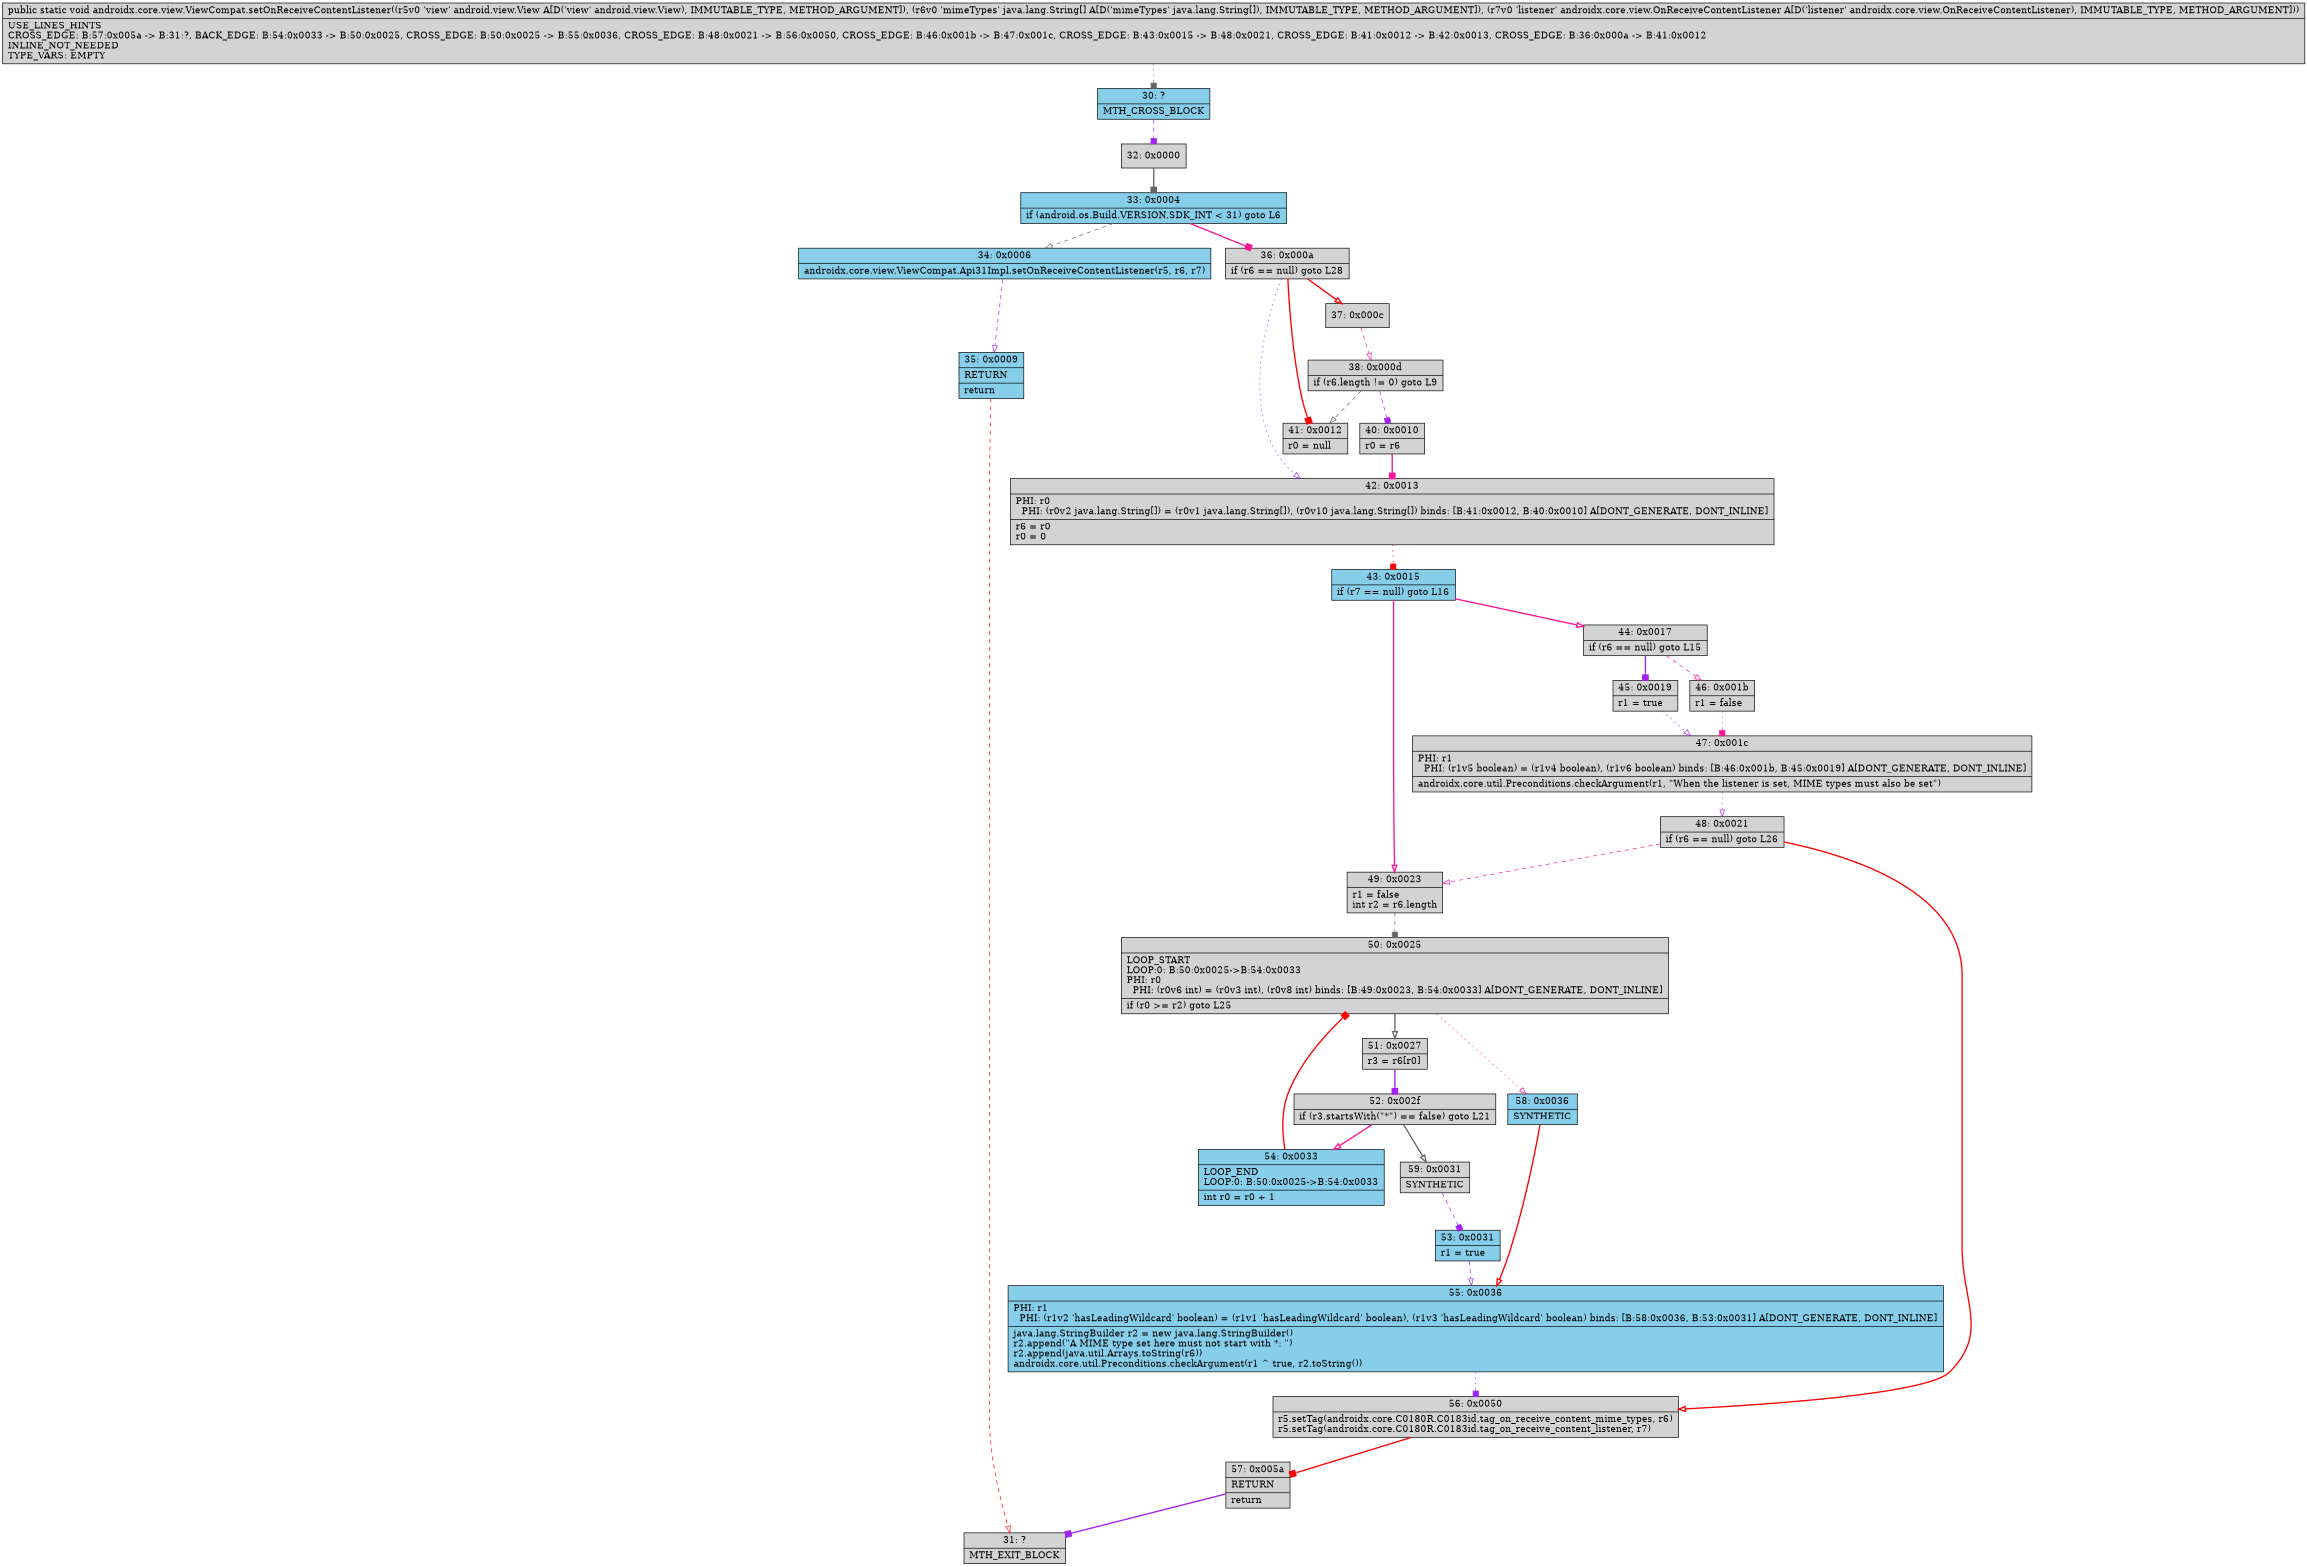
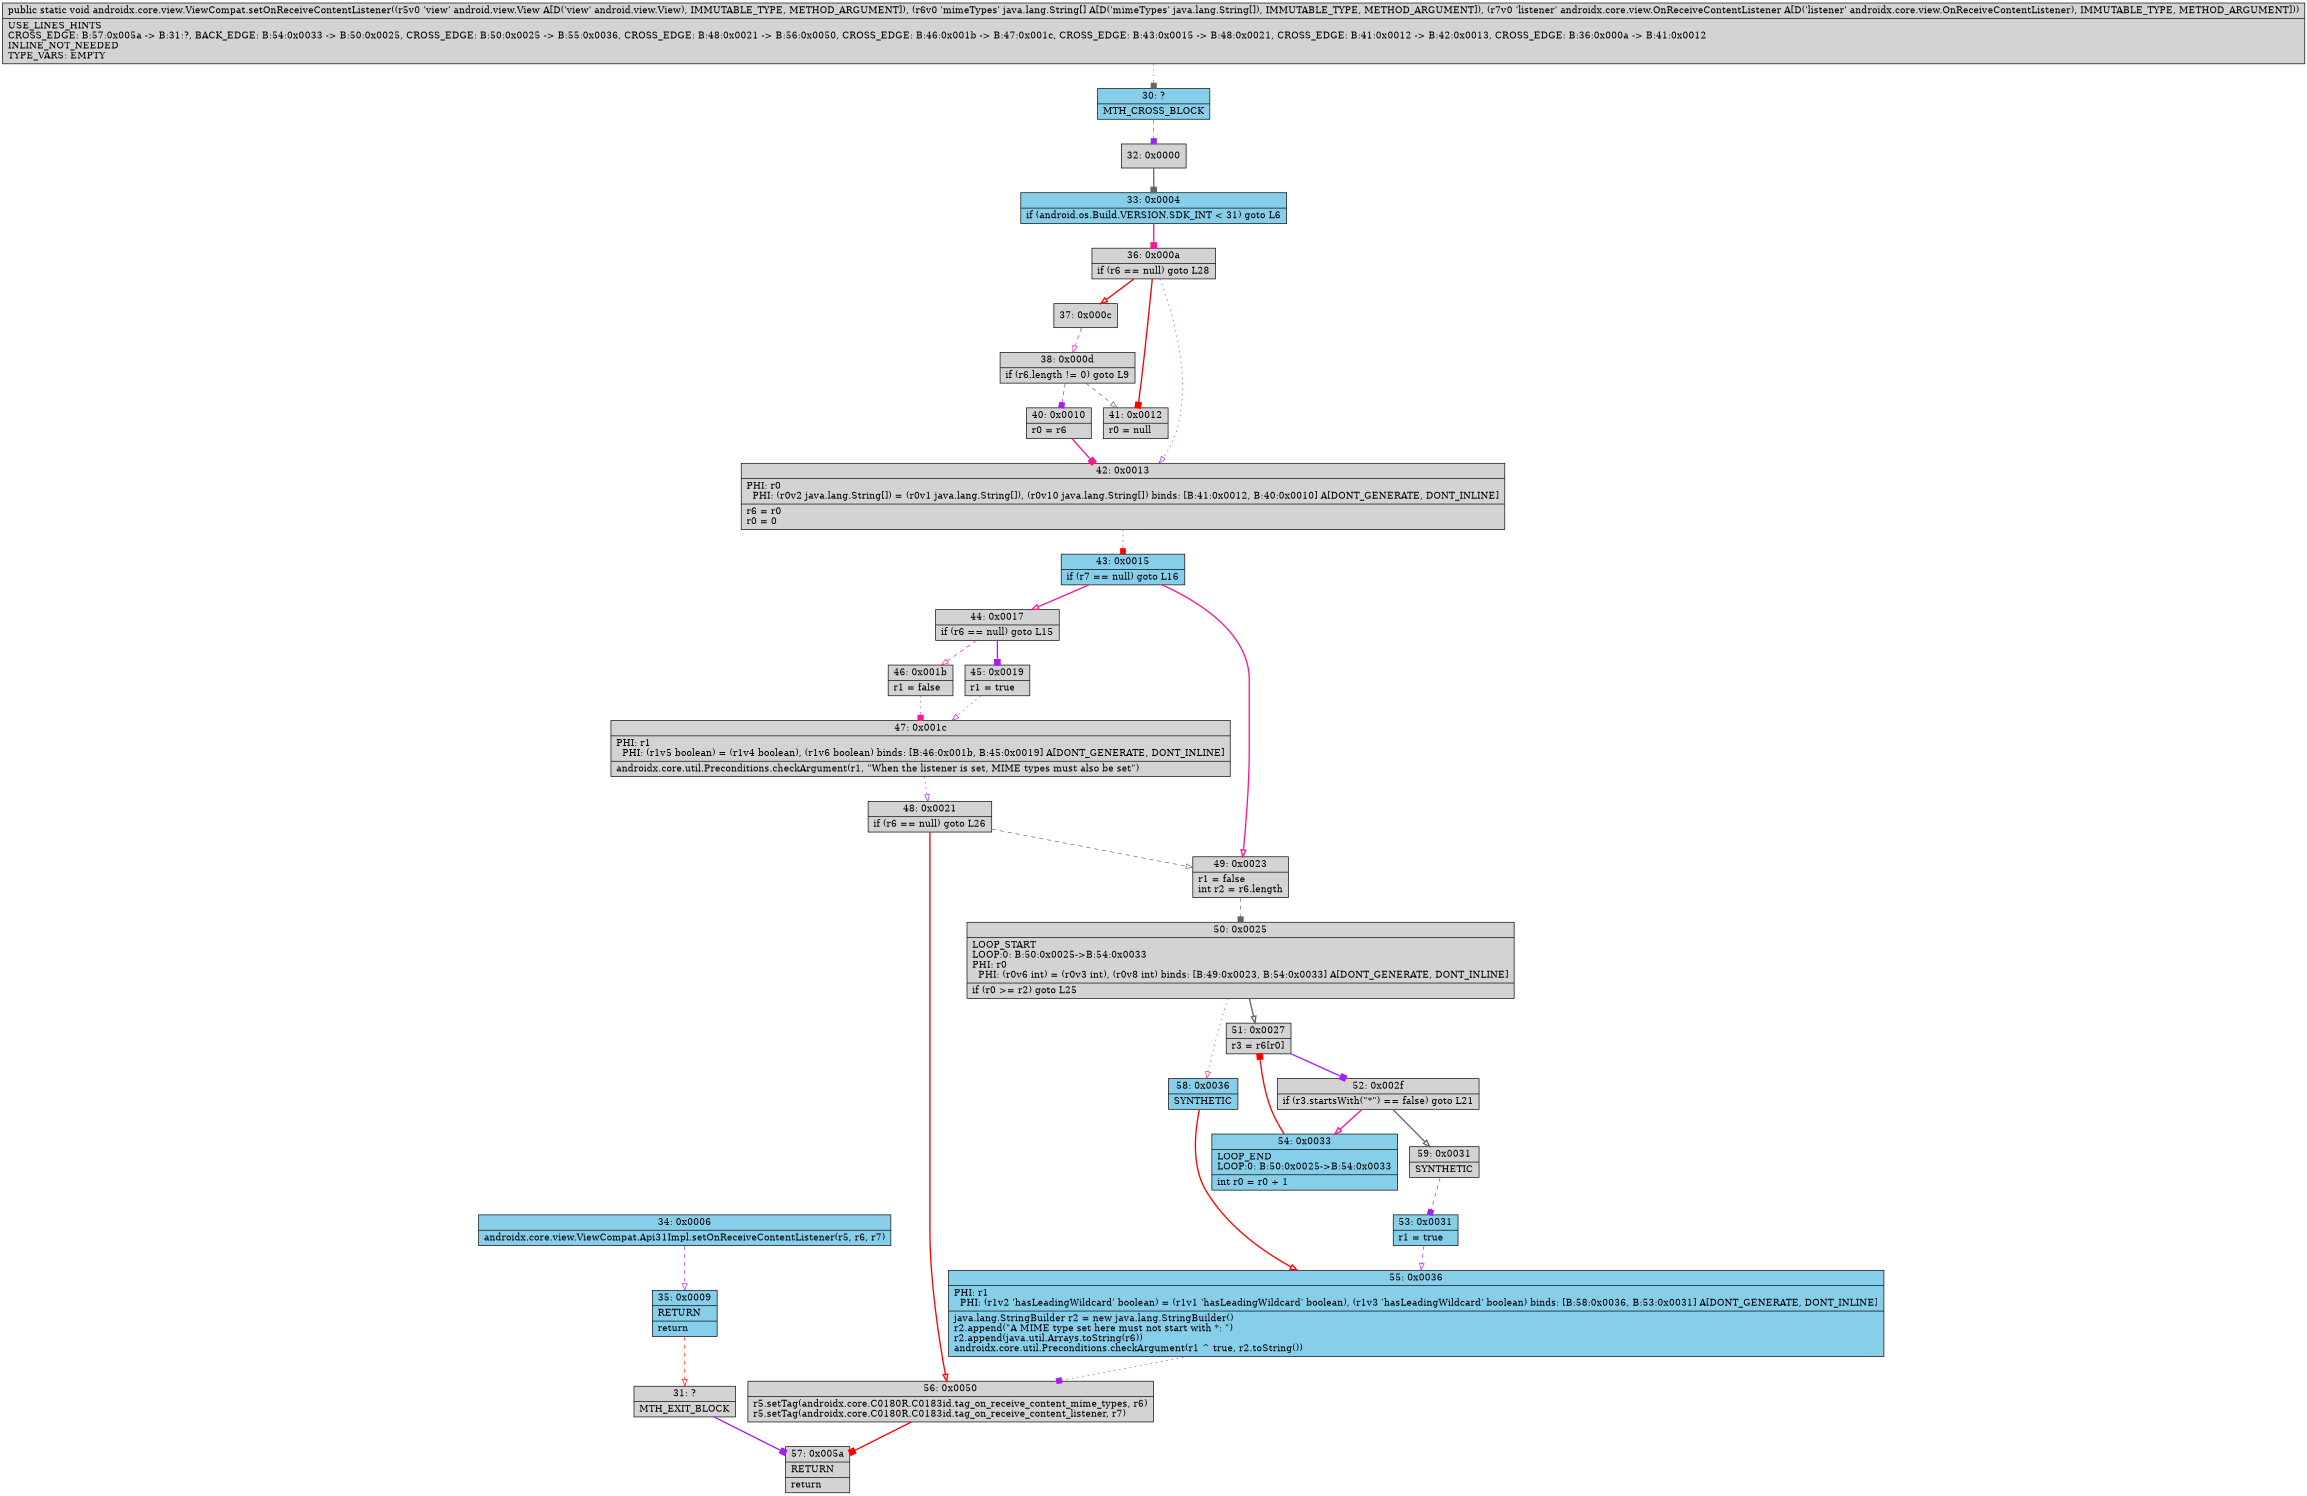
(1082, 235) -> none
(1555, 863) -> (1089, 848)
(1296, 1077) -> (1268, 1099)
(1149, 1513) -> (747, 1433)
